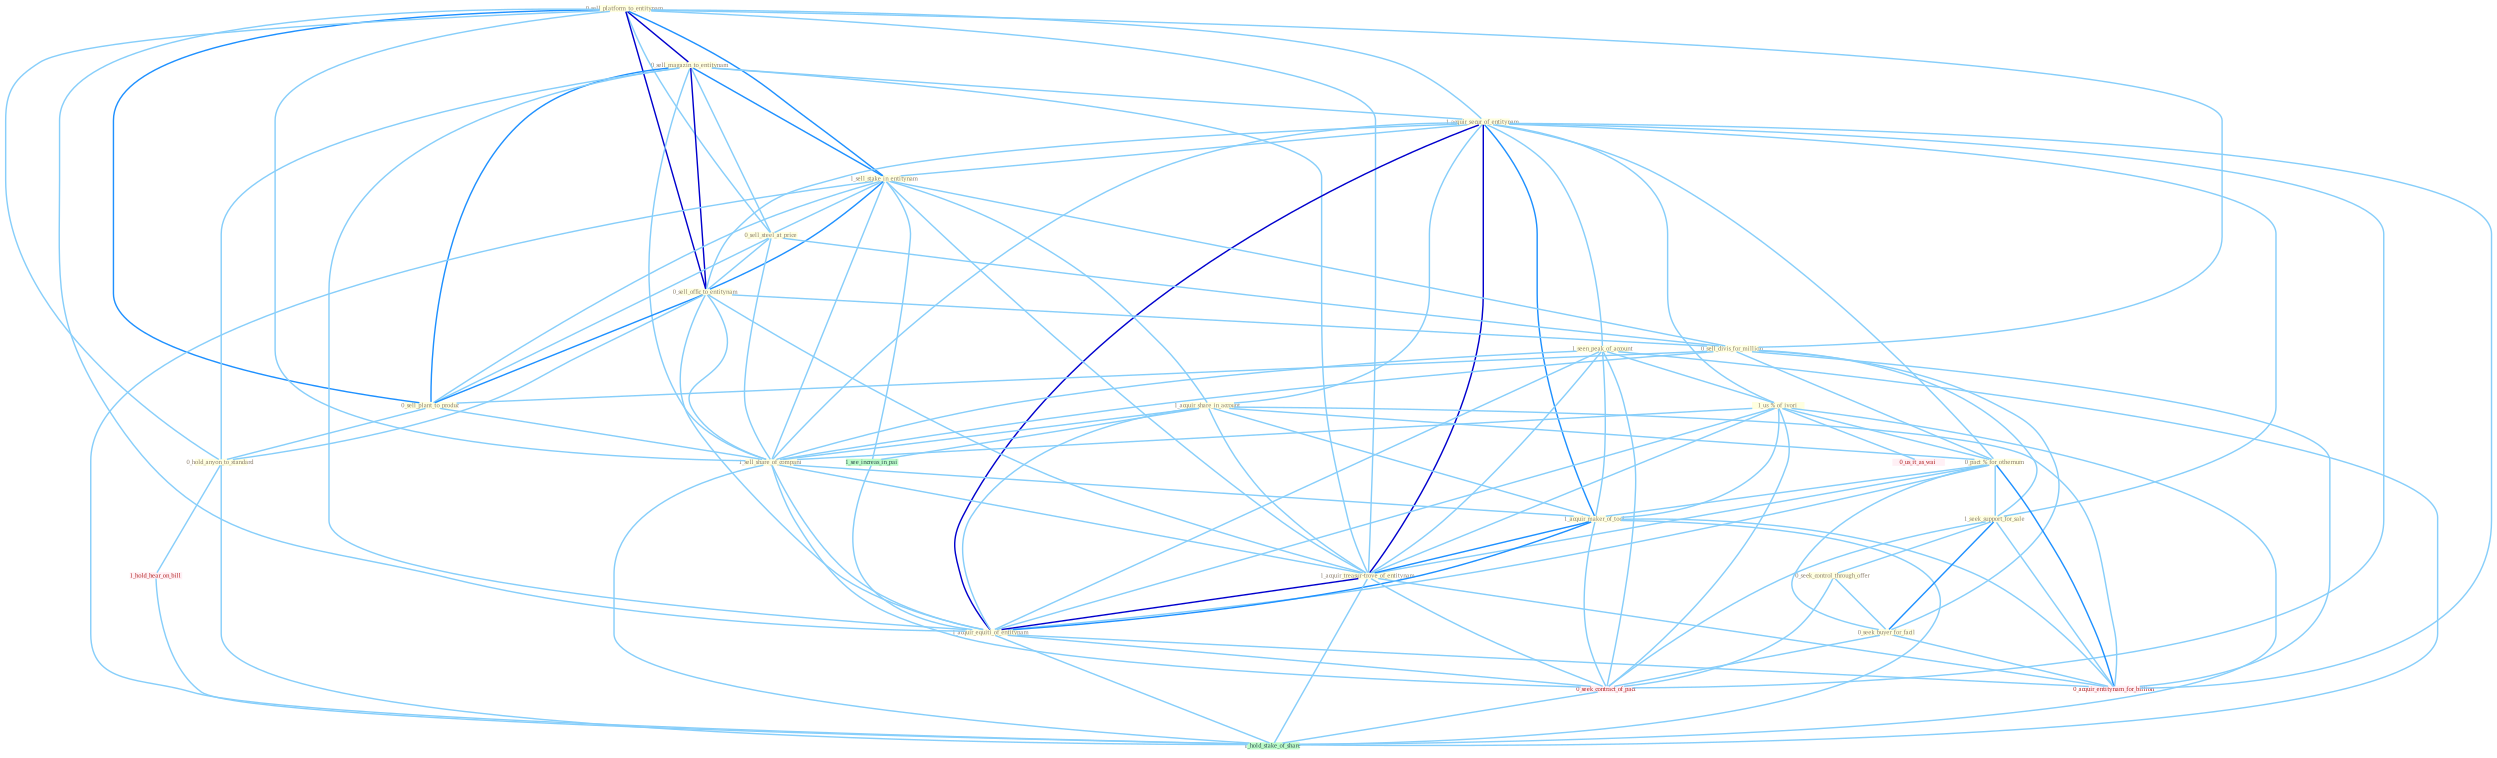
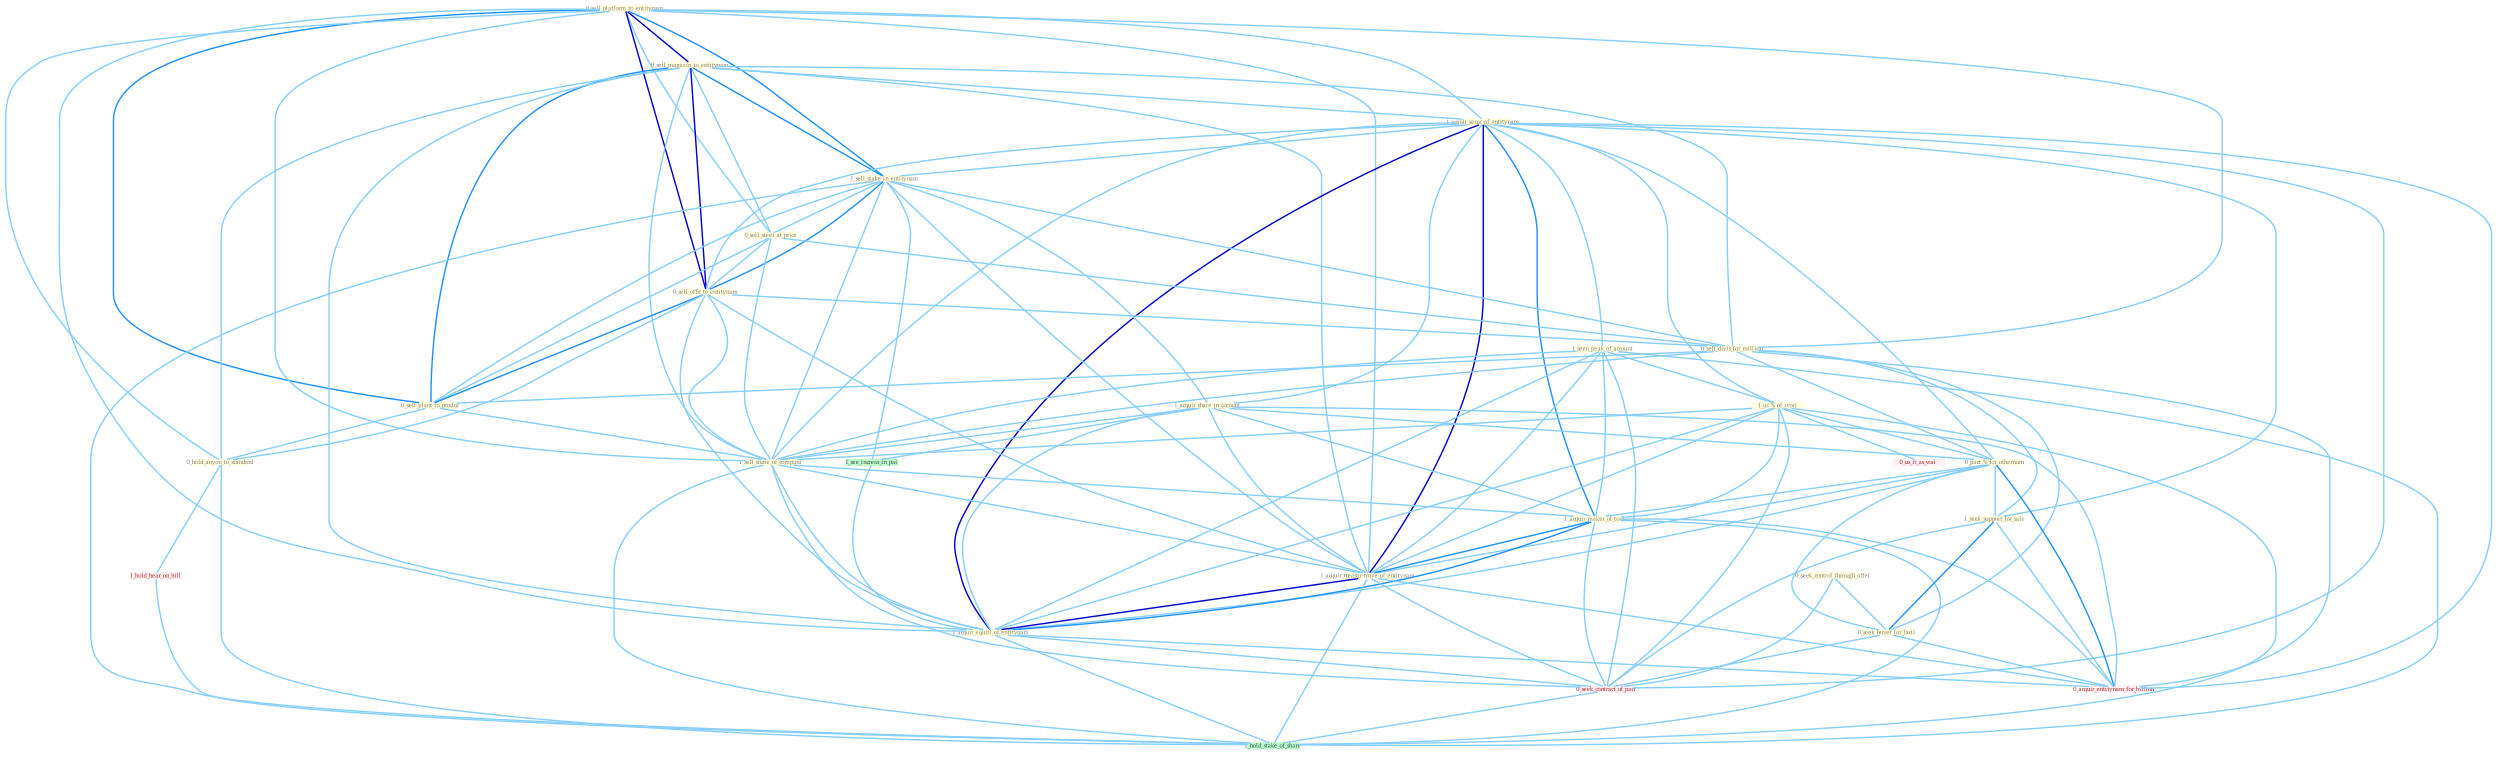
none -> (1256, 81)
(1922, 545) -> none
